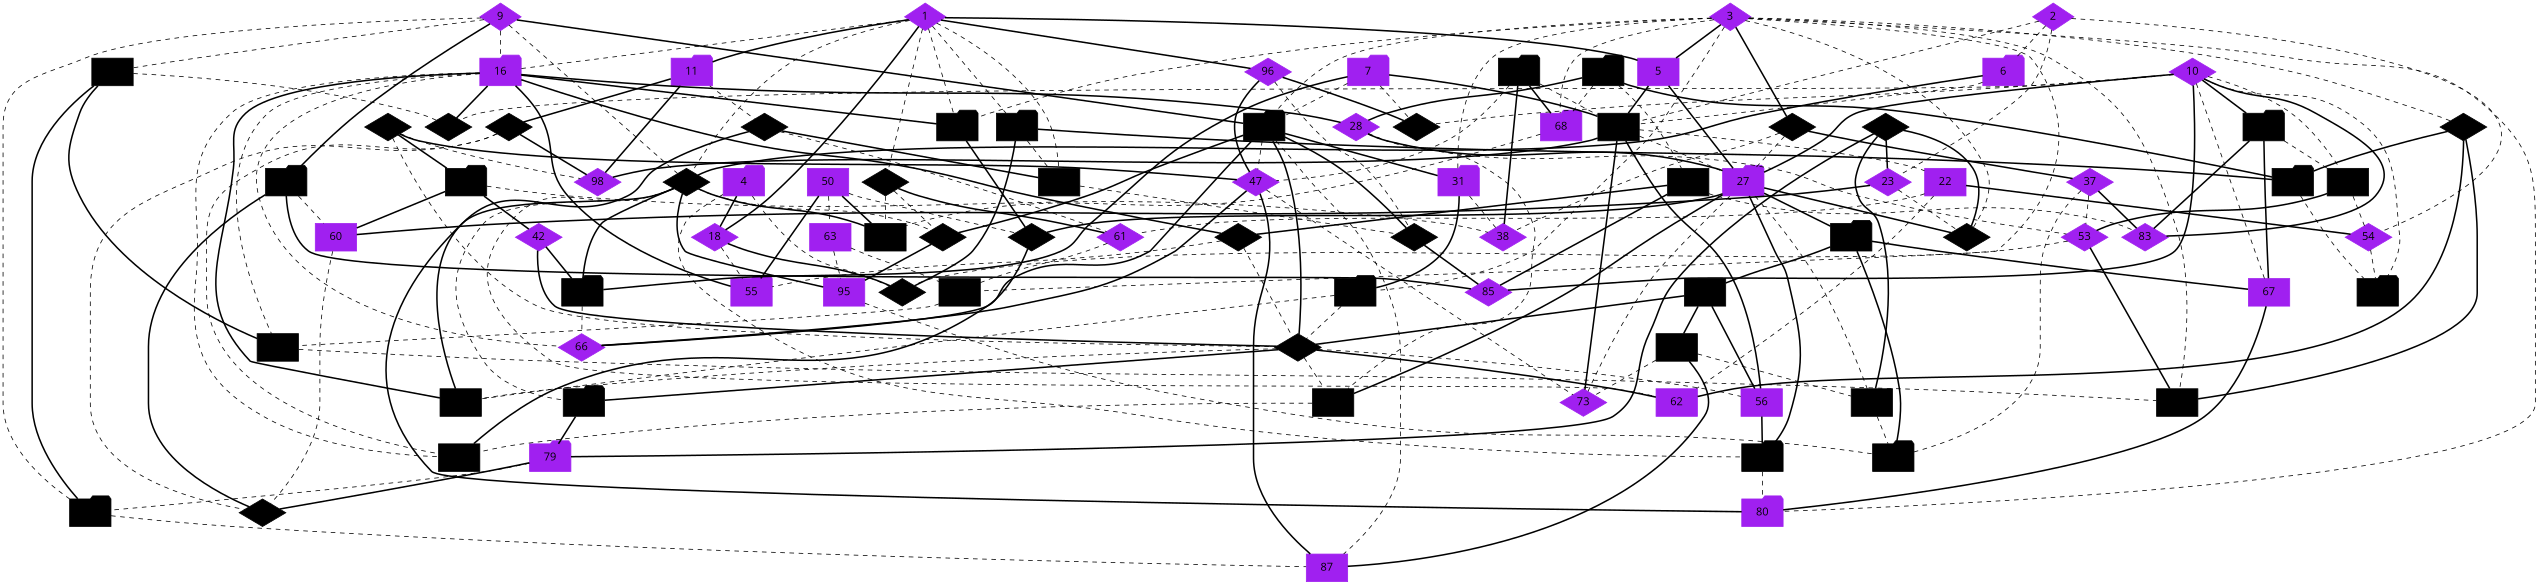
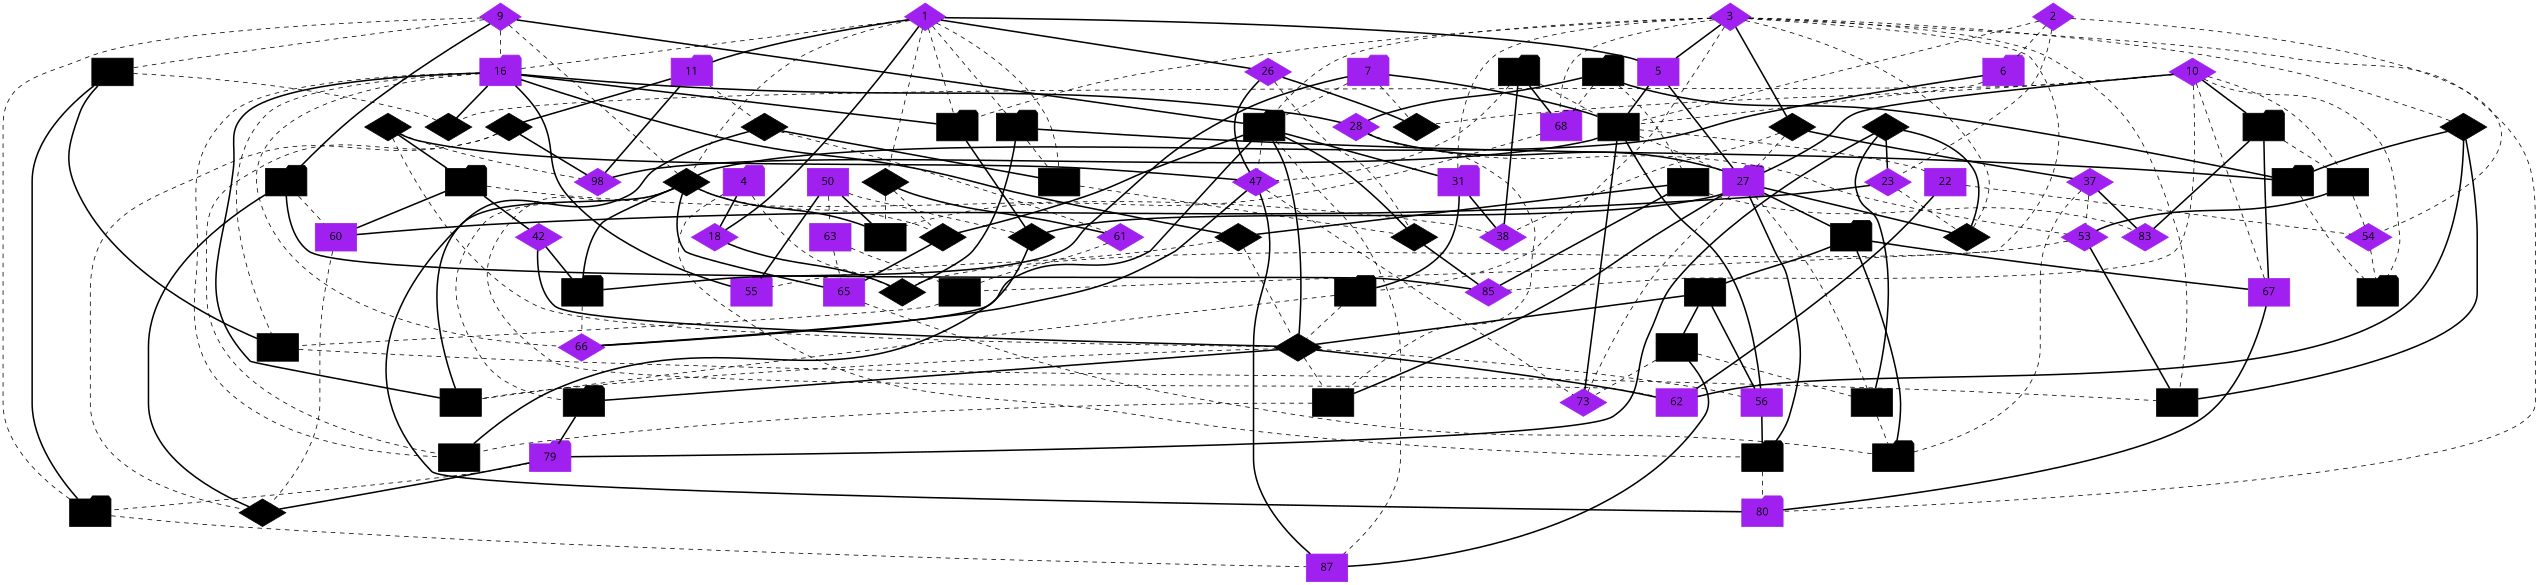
(1268, 72) -> (1268, 72)
(2381, 187) -> none
(2158, 210) -> (2158, 210)
(1483, 212) -> (1489, 220)
(1591, 218) -> none
(730, 260) -> none
(1927, 278) -> (1927, 278)
(844, 292) -> (844, 292)
(1820, 299) -> (1820, 299)
